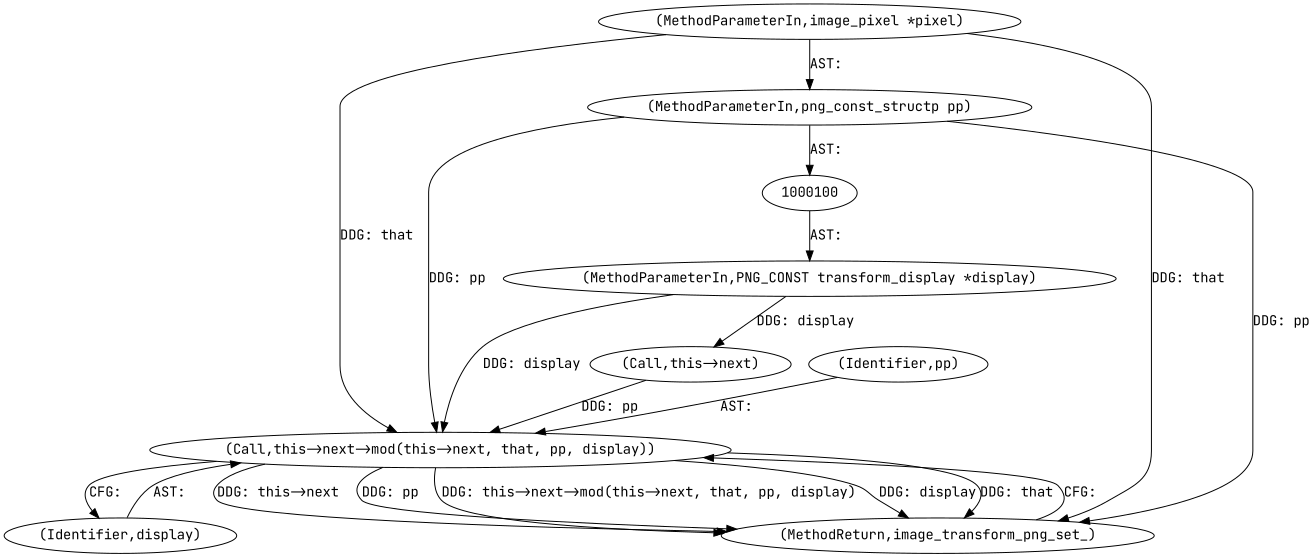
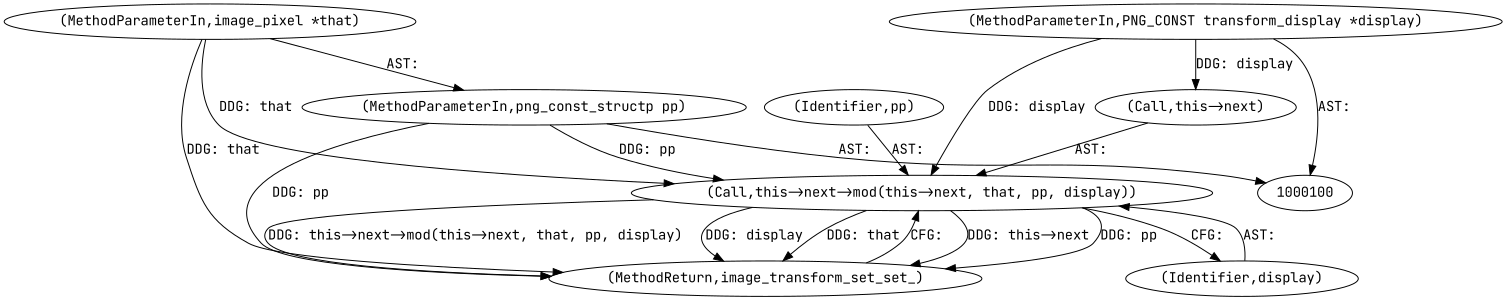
(810, 22) -> (210, 22)
(810, 231) -> (1315, 94)
(610, 407) -> (1095, 150)
(938, 536) -> (765, 279)
